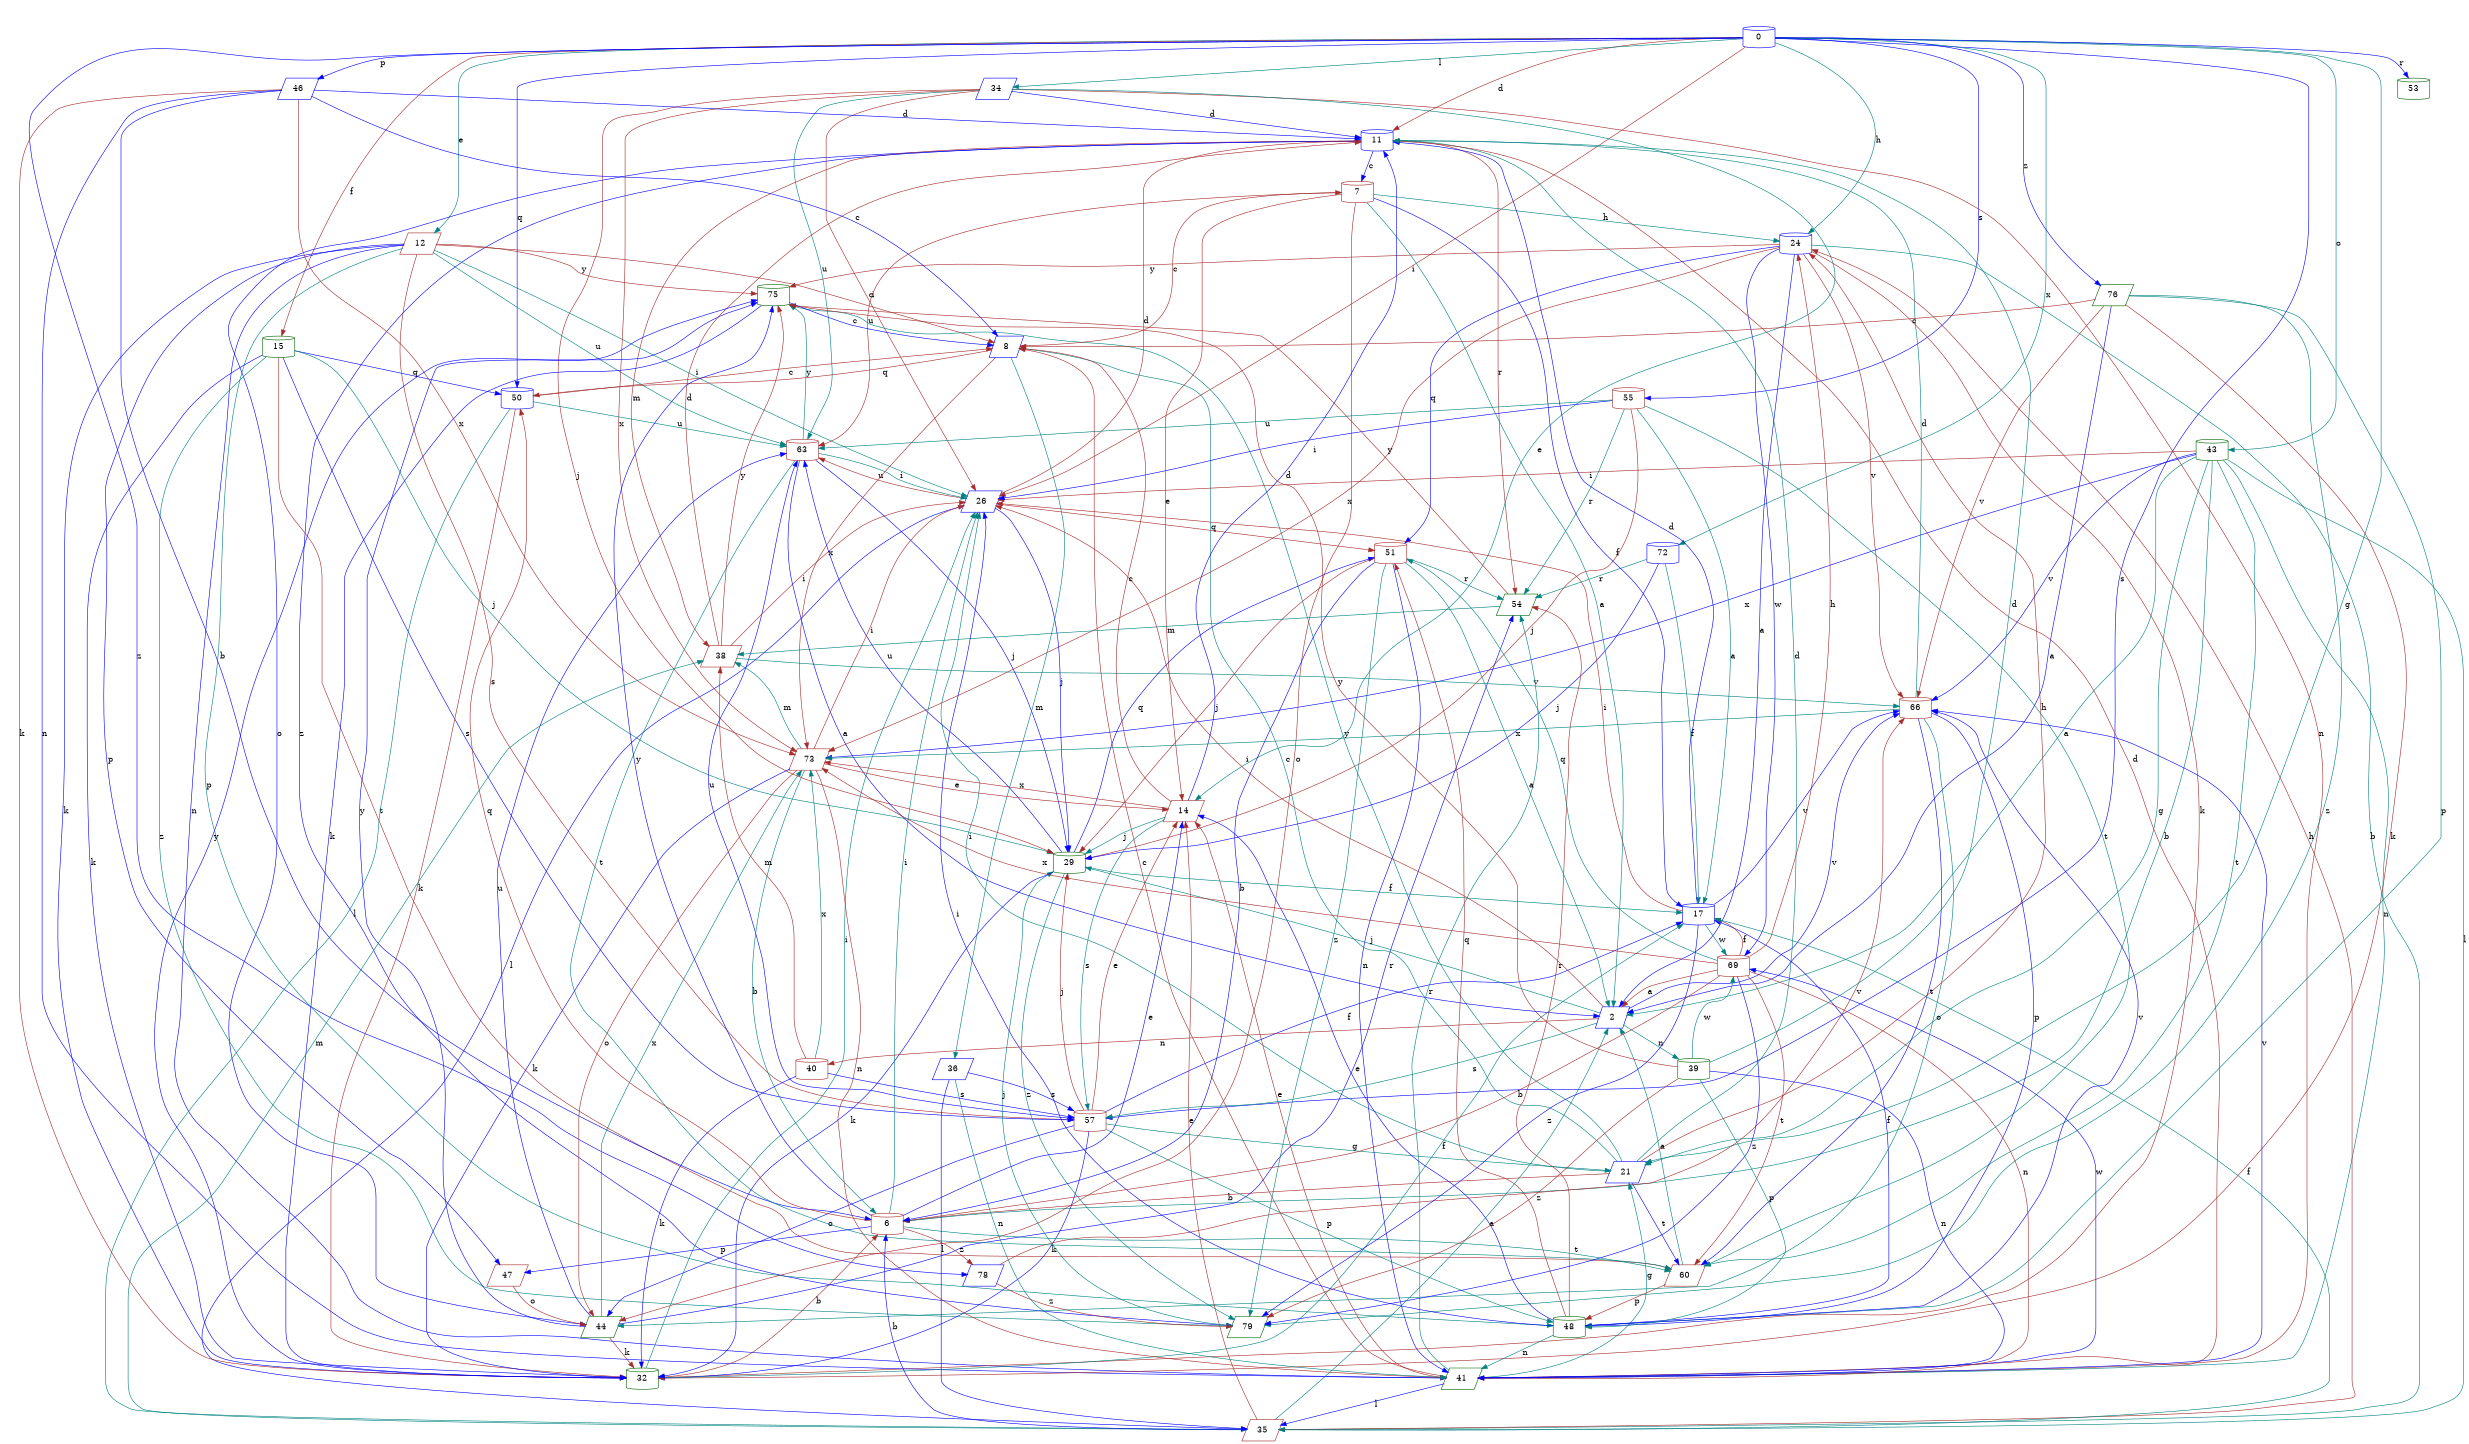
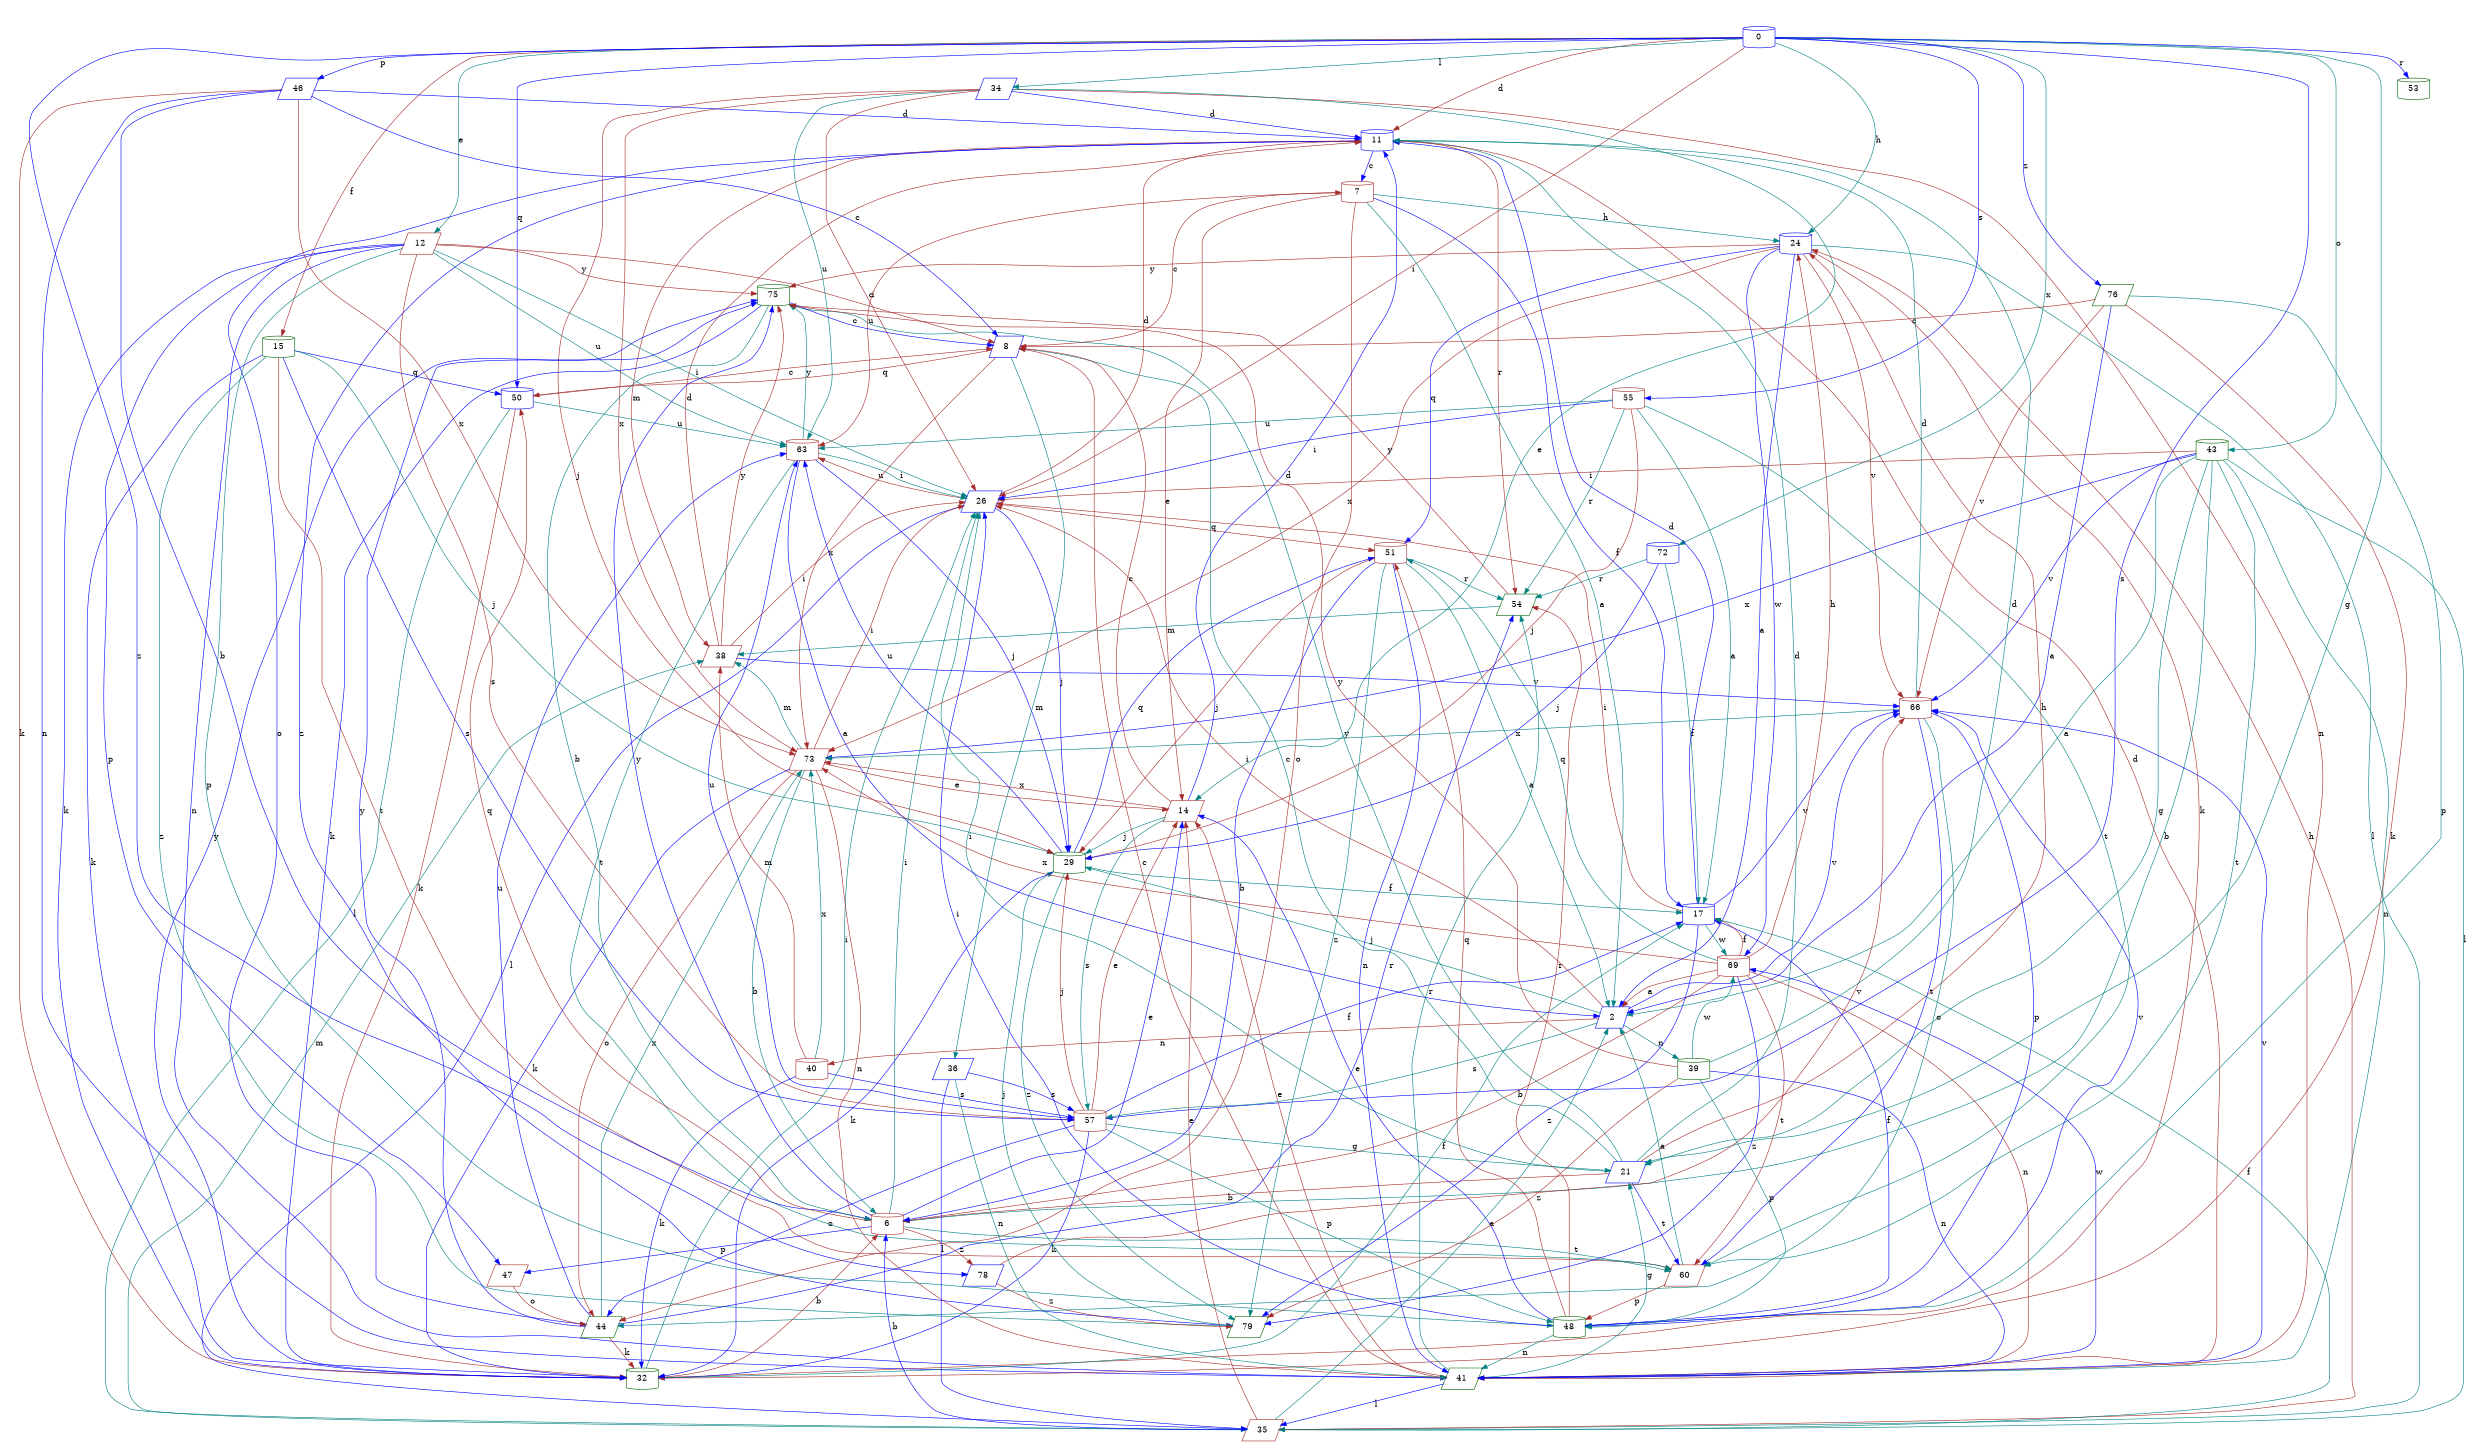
(1315, 677) -> (1315, 677)
none -> (573, 765)
(2373, 837) -> (2373, 837)
(2165, 1067) -> none
